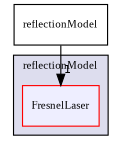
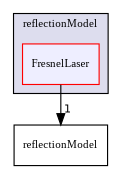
(61, 62) -> (61, 101)
